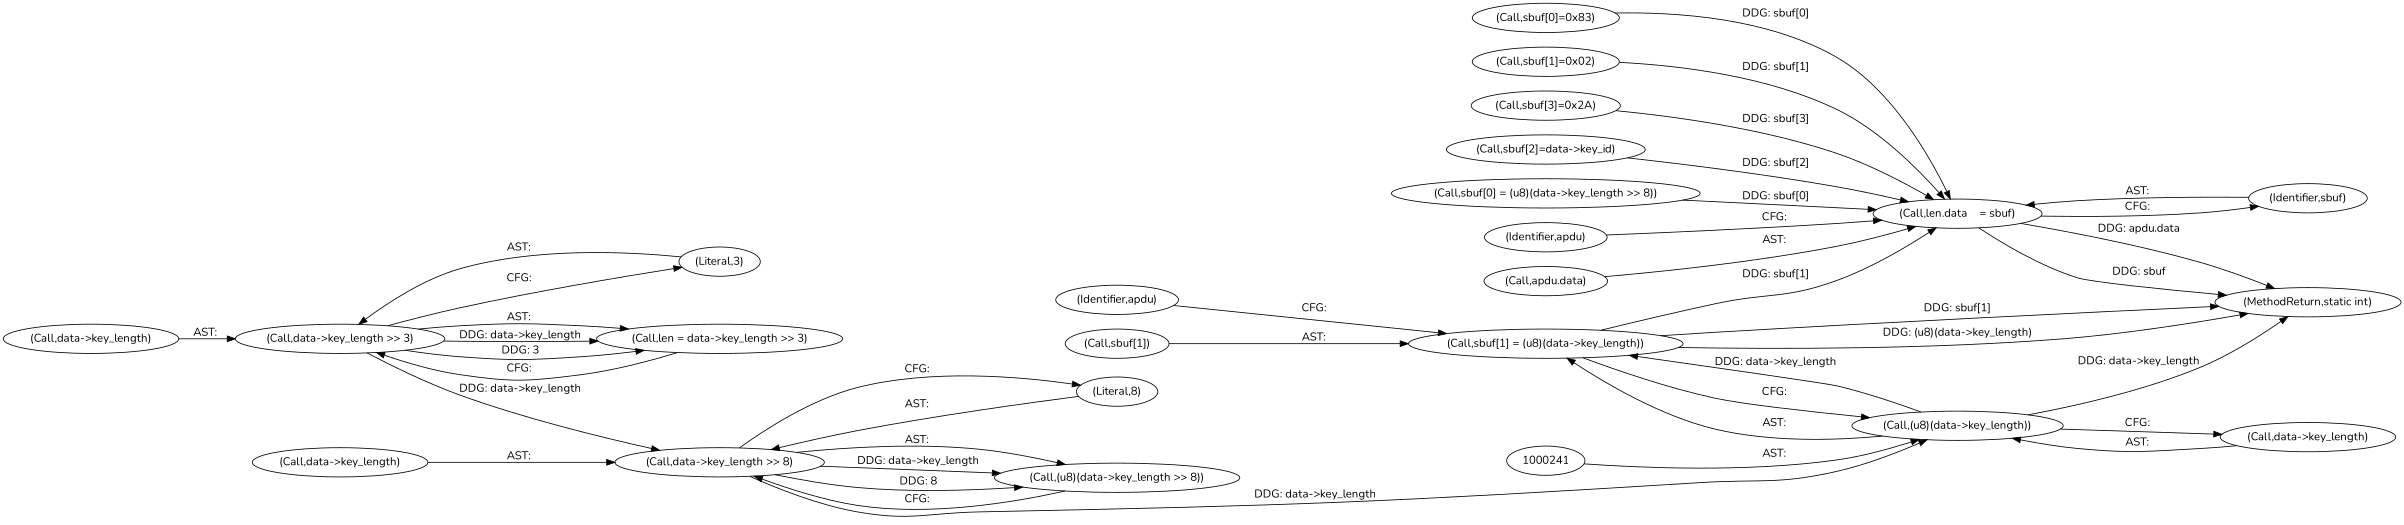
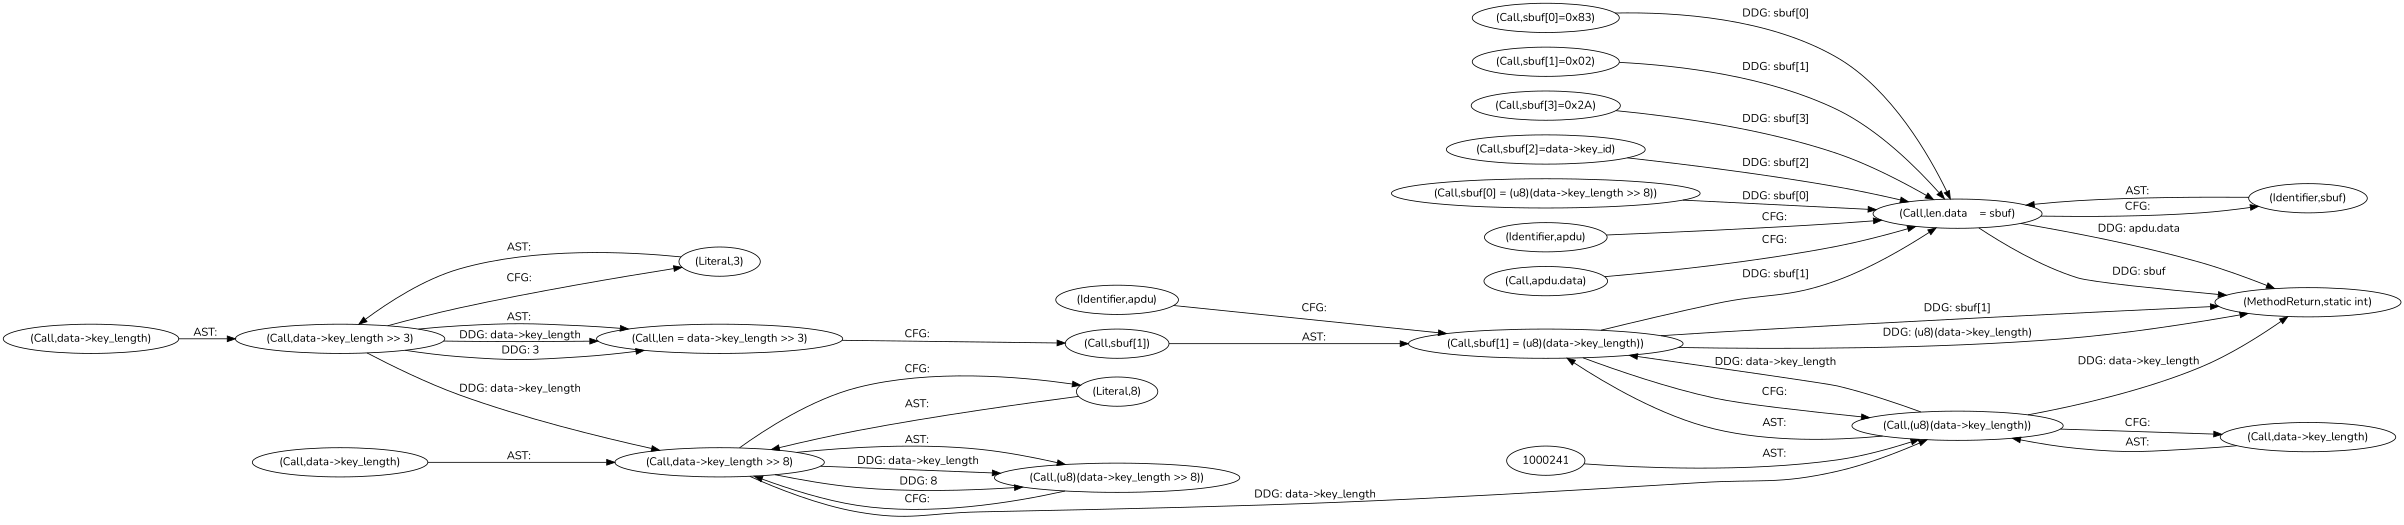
(1776, 240) -> (1776, 240)
(531, 380) -> (949, 342)
